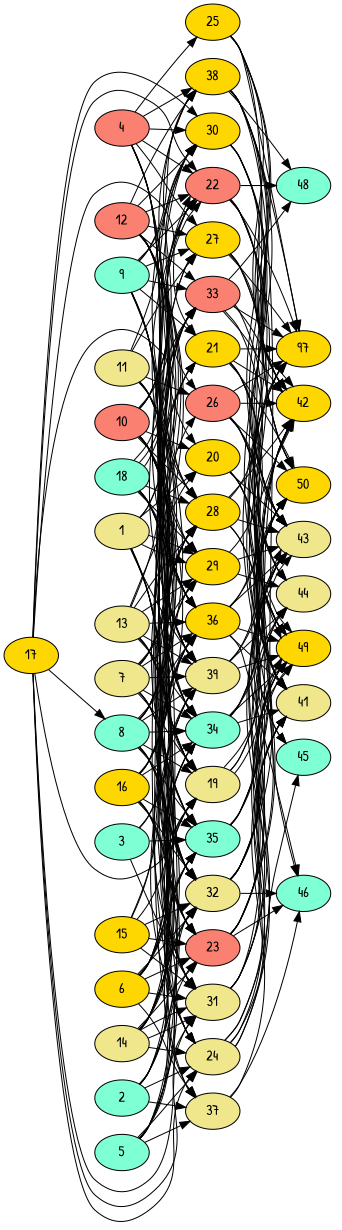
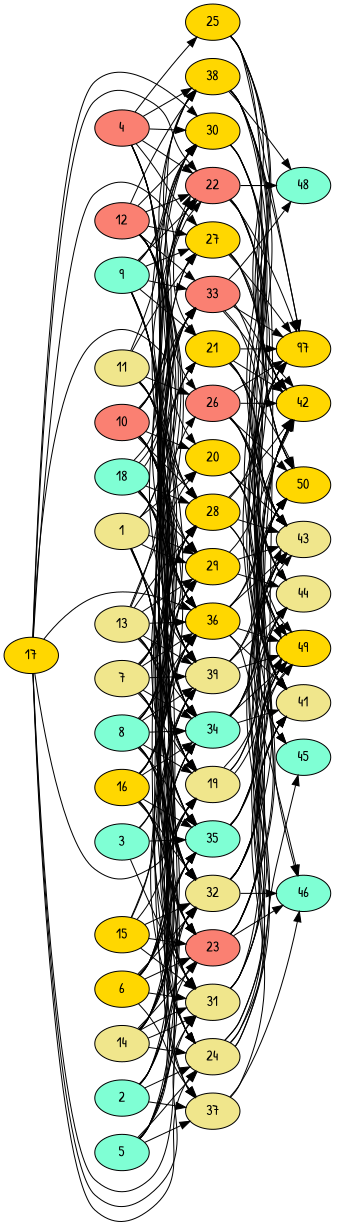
(73, 691) -> (105, 594)
